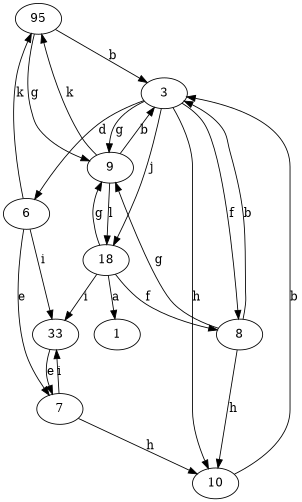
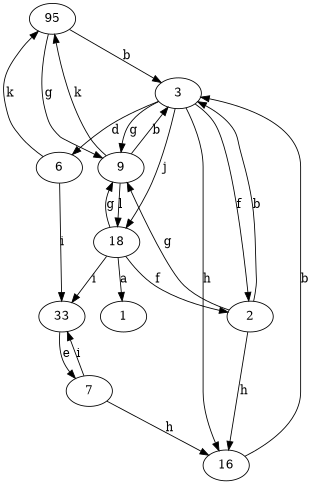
(19, 311) -> none
(240, 335) -> (250, 317)
(216, 483) -> (226, 465)
